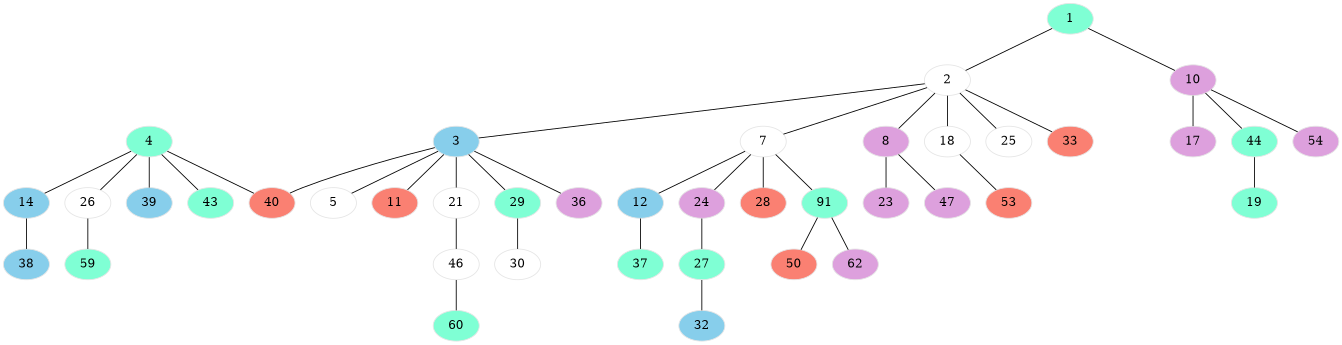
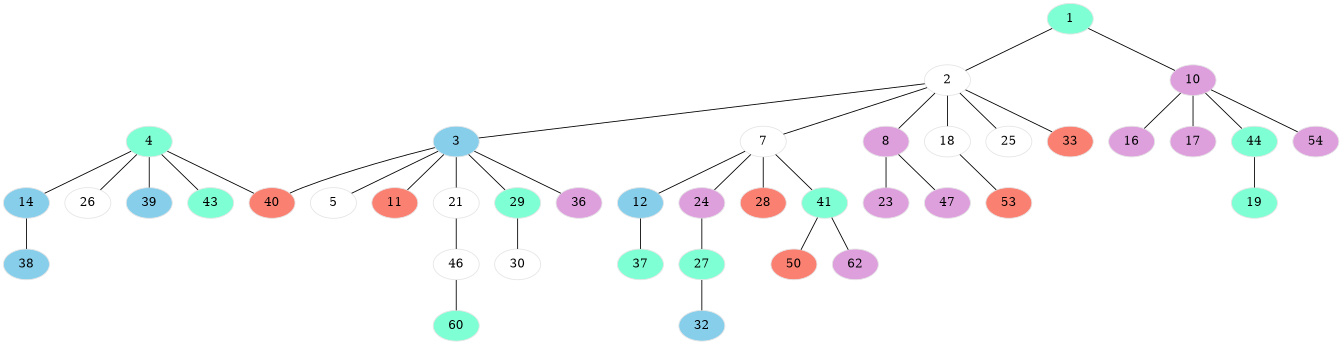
none -> (1132, 142)
(825, 203) -> (825, 203)
(88, 264) -> none
